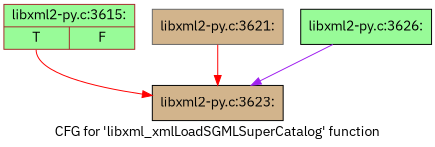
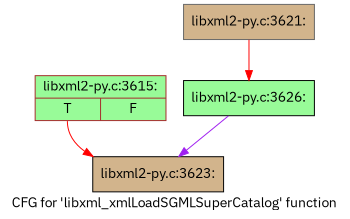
(218, 60) -> (249, 55)
